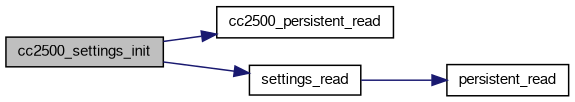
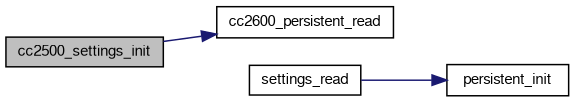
(305, 22) -> (305, 22)
(199, 67) -> none
(508, 80) -> (508, 80)
